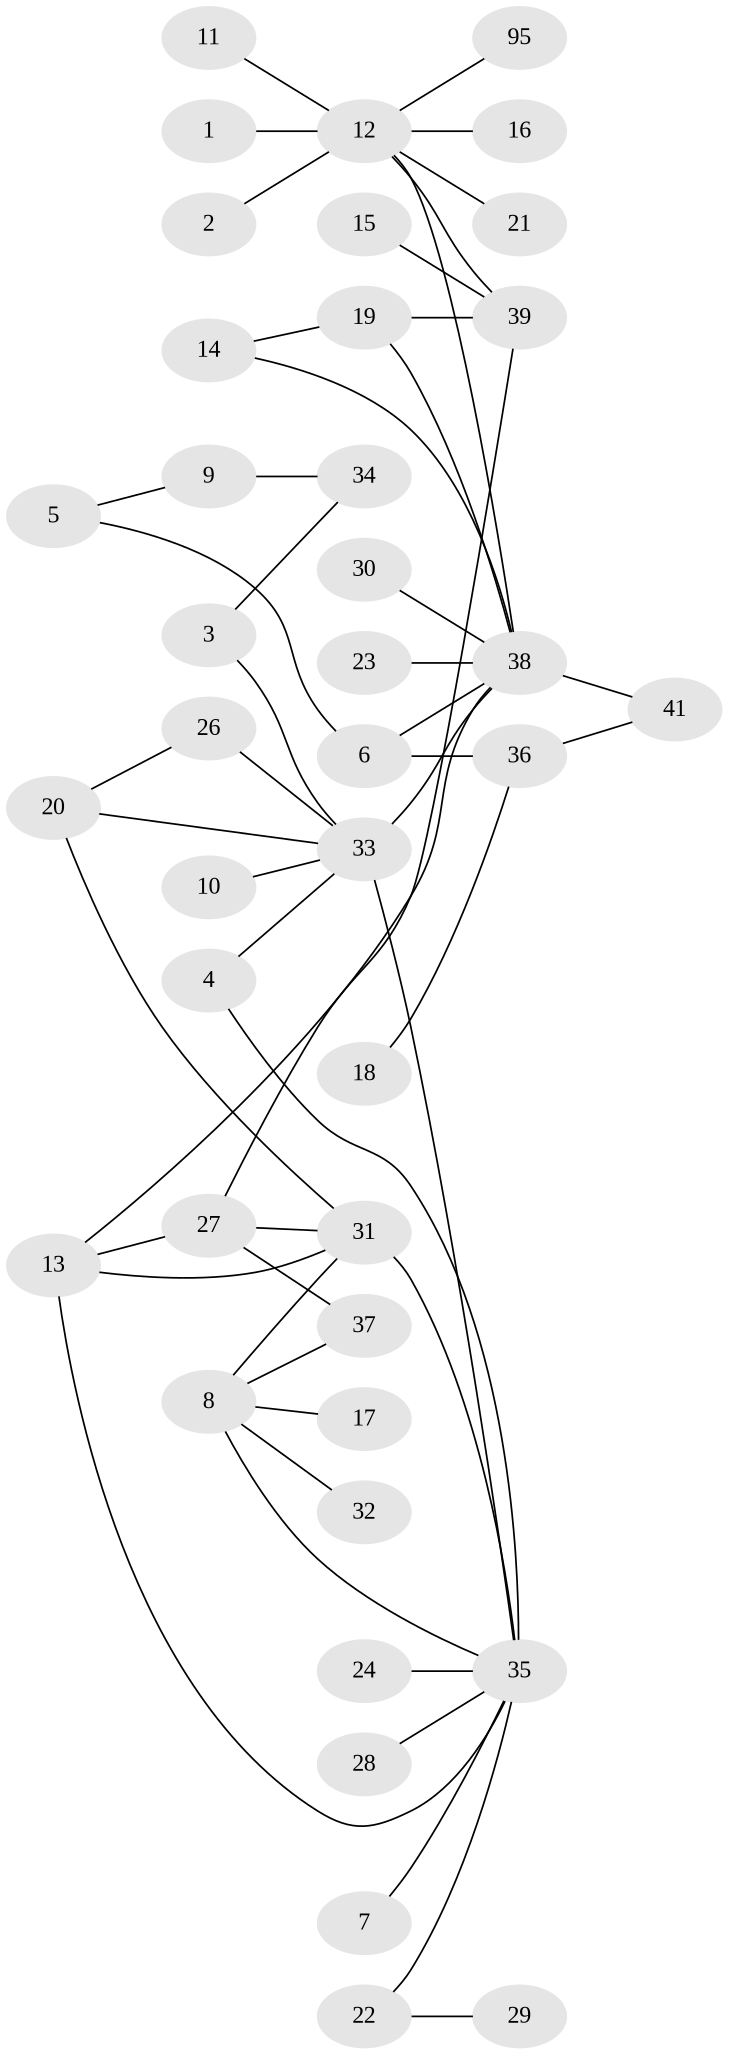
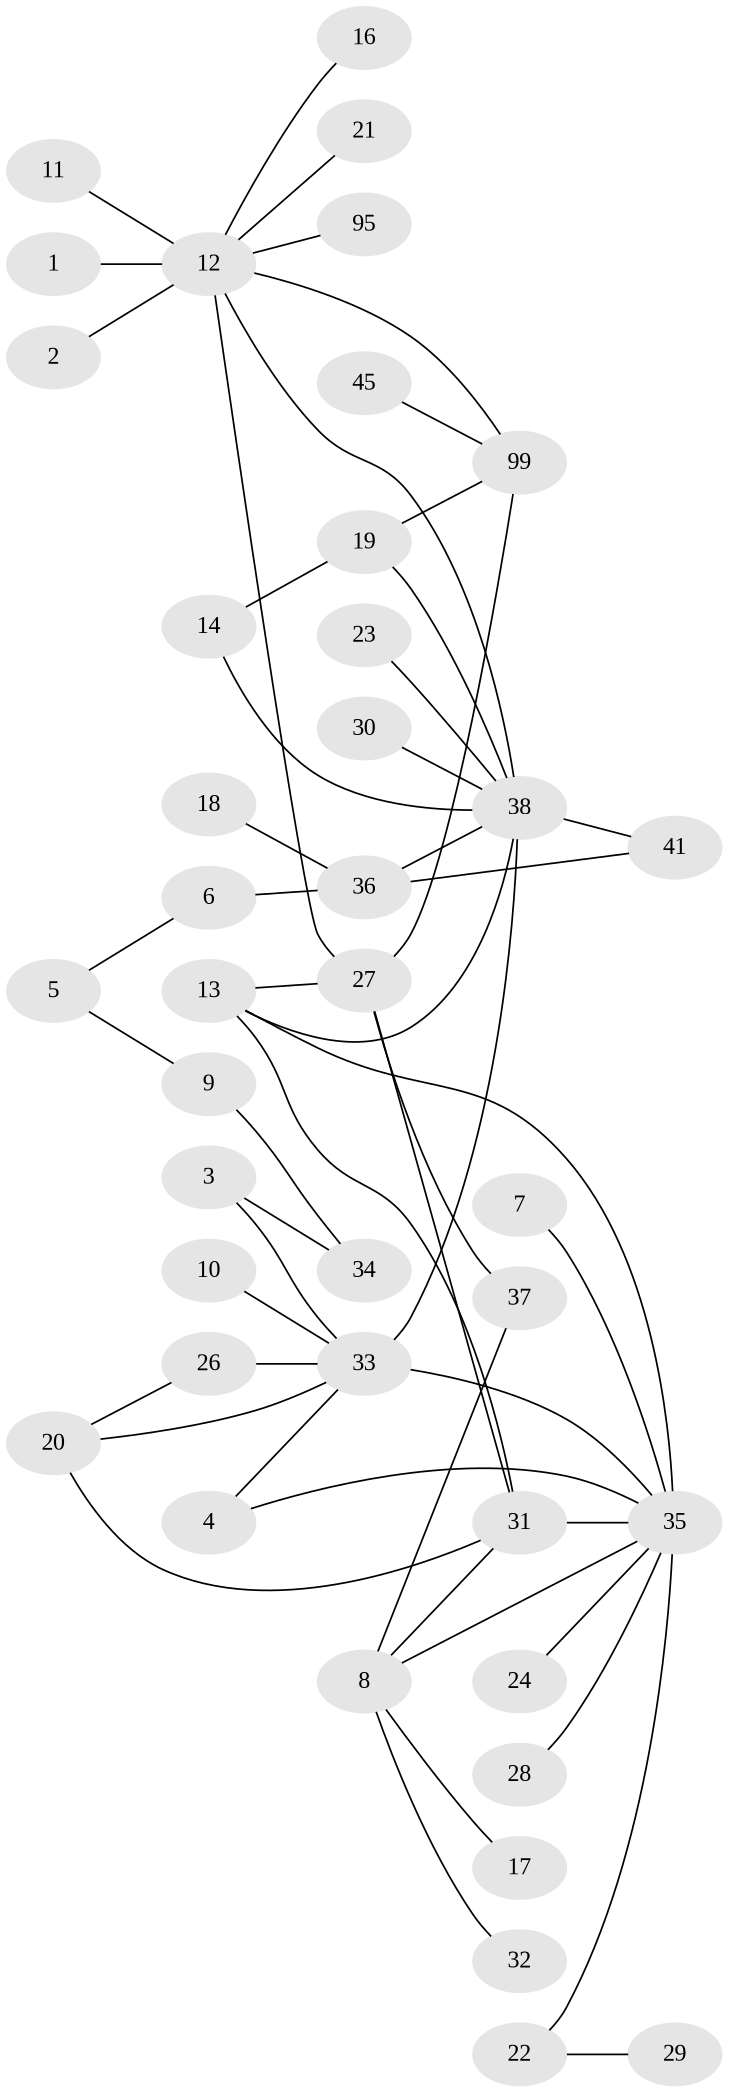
(364, 224) -> (364, 383)
(520, 318) -> (520, 463)
none -> (264, 629)
(440, 711) -> (428, 855)
